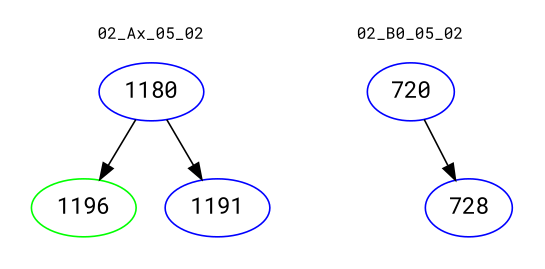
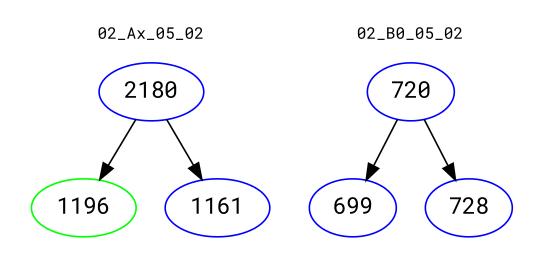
(151, 92) -> (151, 92)
(218, 208) -> (218, 208)
none -> (353, 208)
